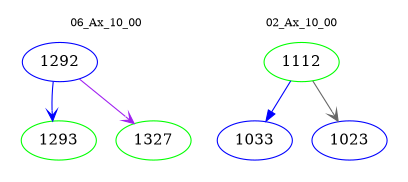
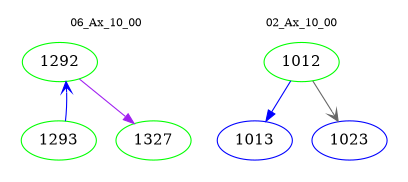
(60, 62) -> (60, 62)
(302, 62) -> (302, 62)
(52, 96) -> (67, 107)
(102, 98) -> (102, 98)
(255, 140) -> (255, 140)
